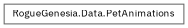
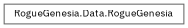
(94, 14) -> (94, 14)
